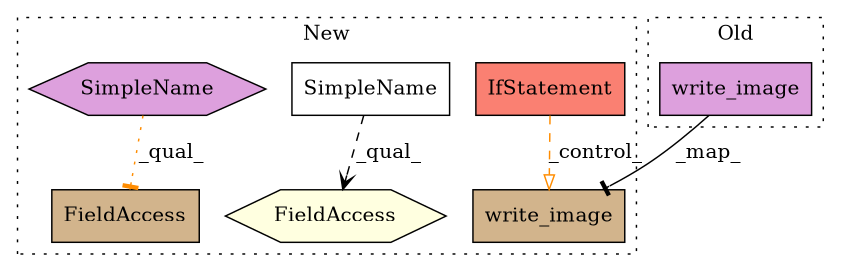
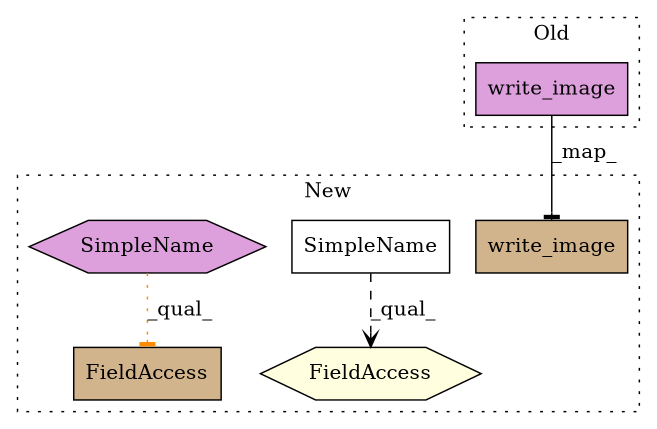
(550, 89) -> none
